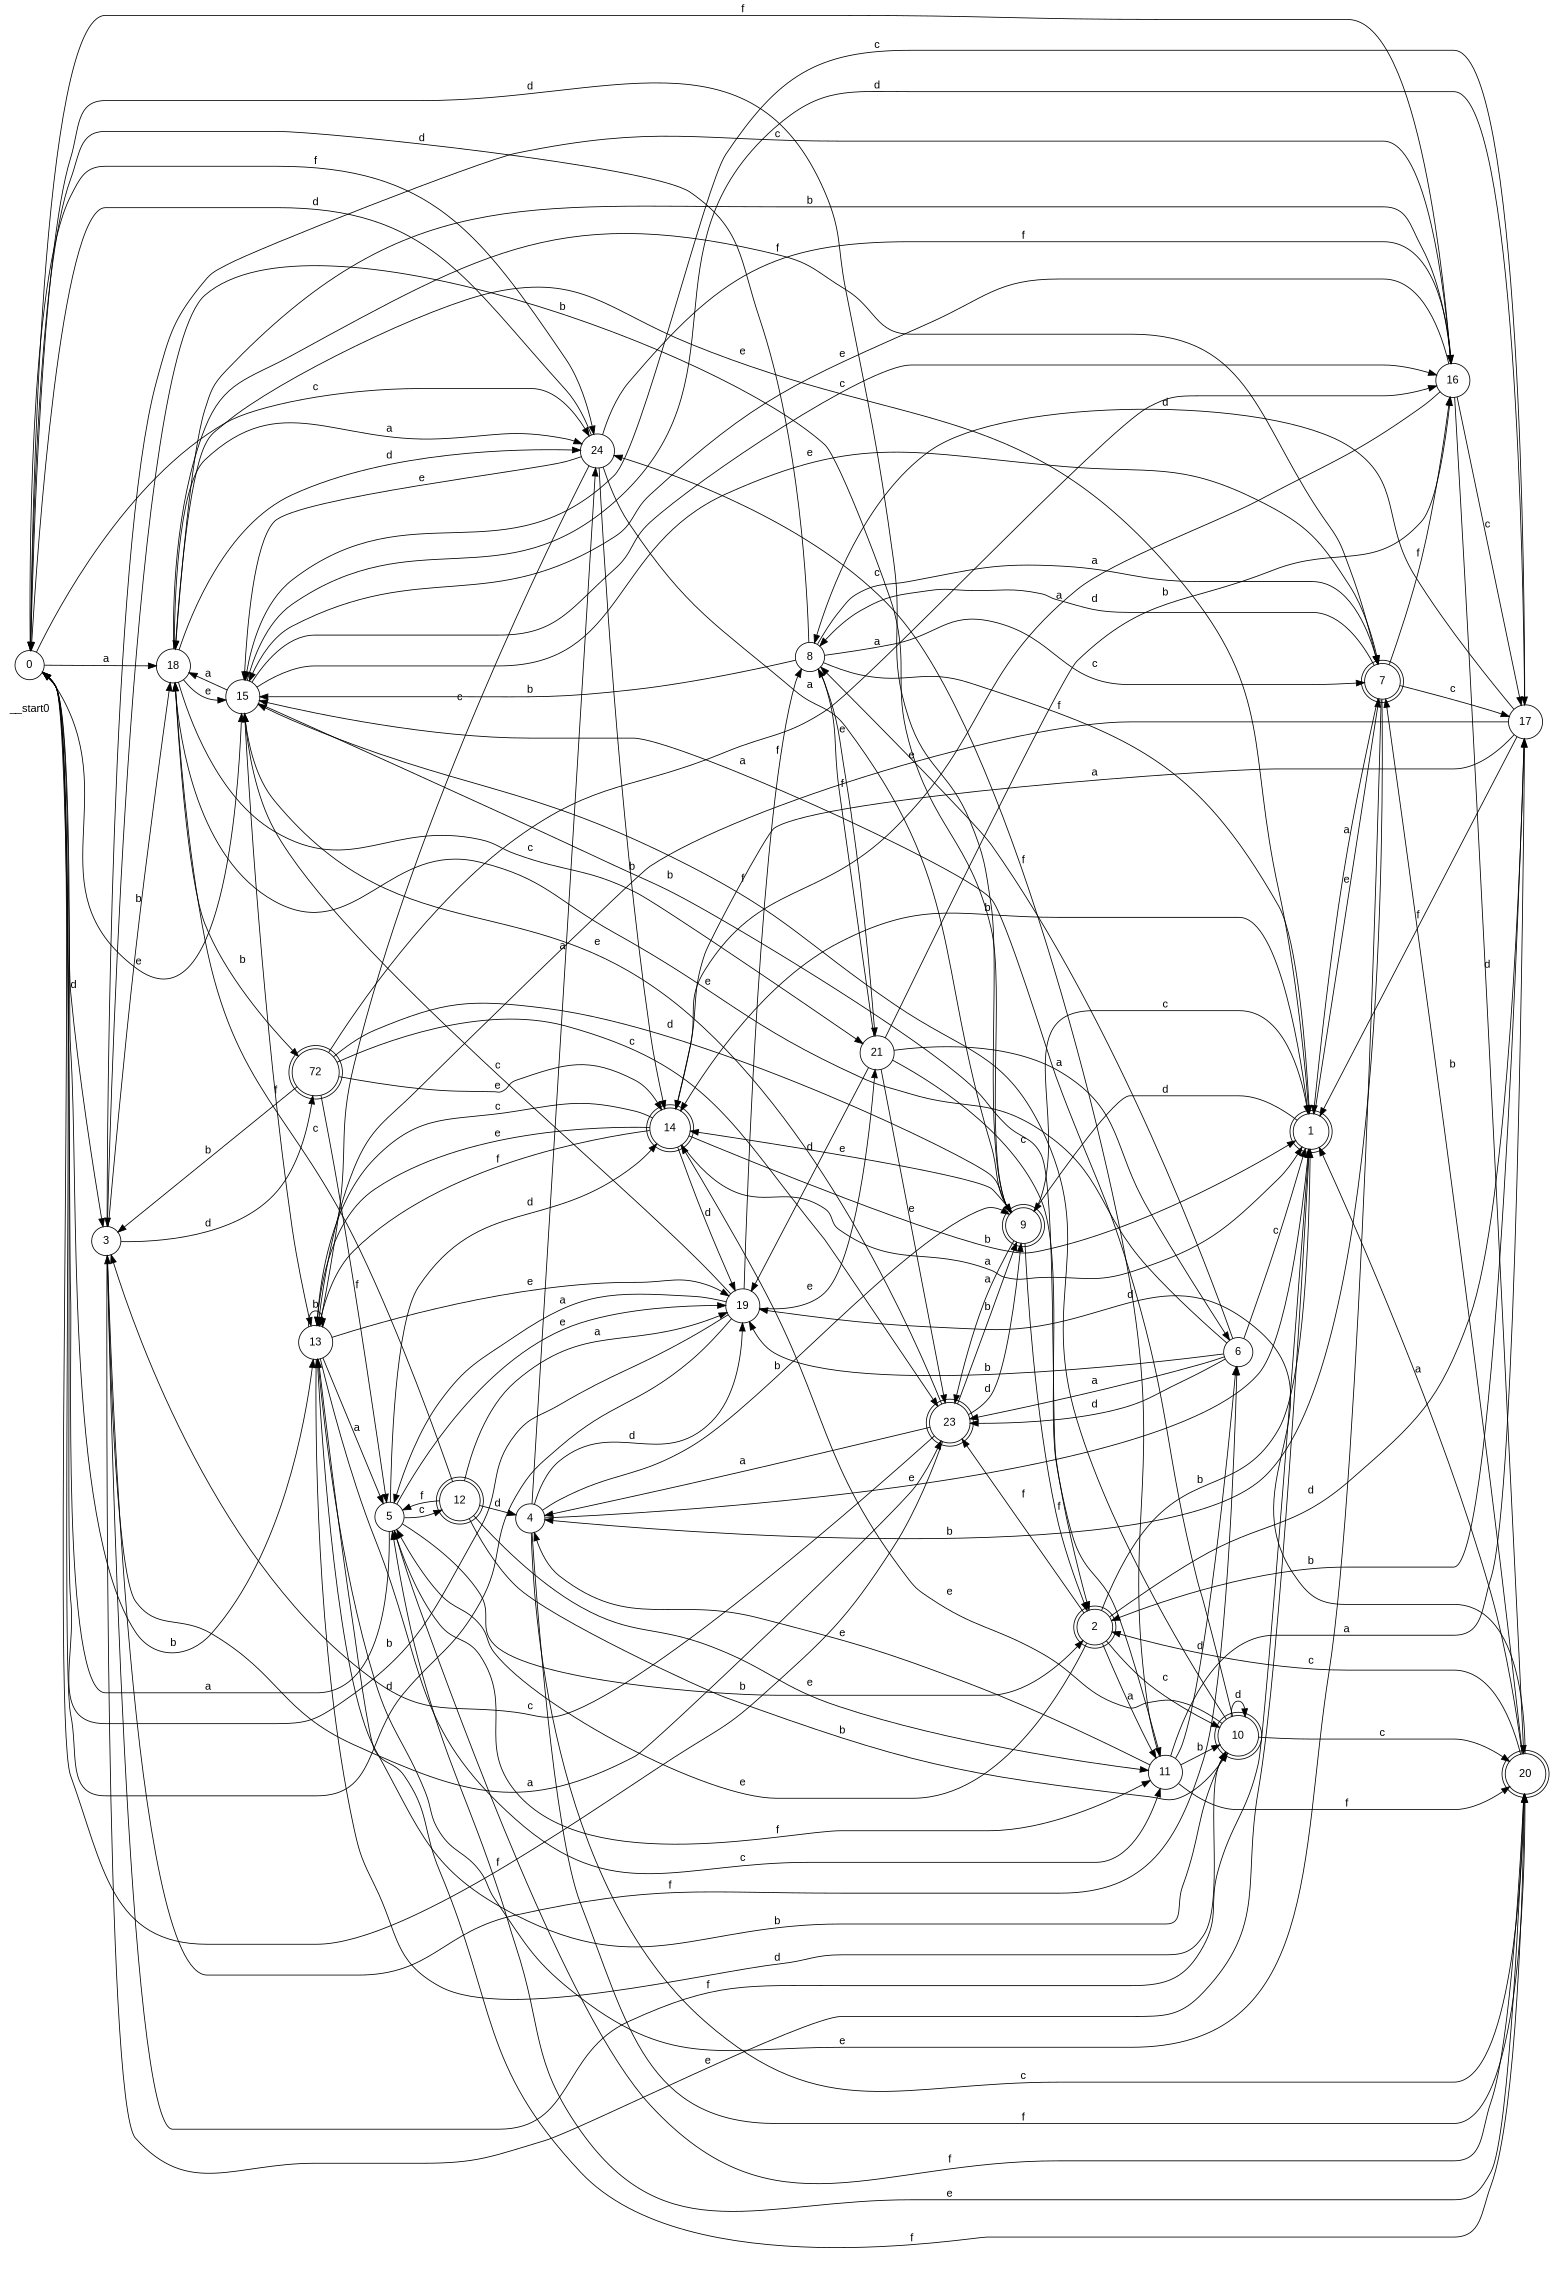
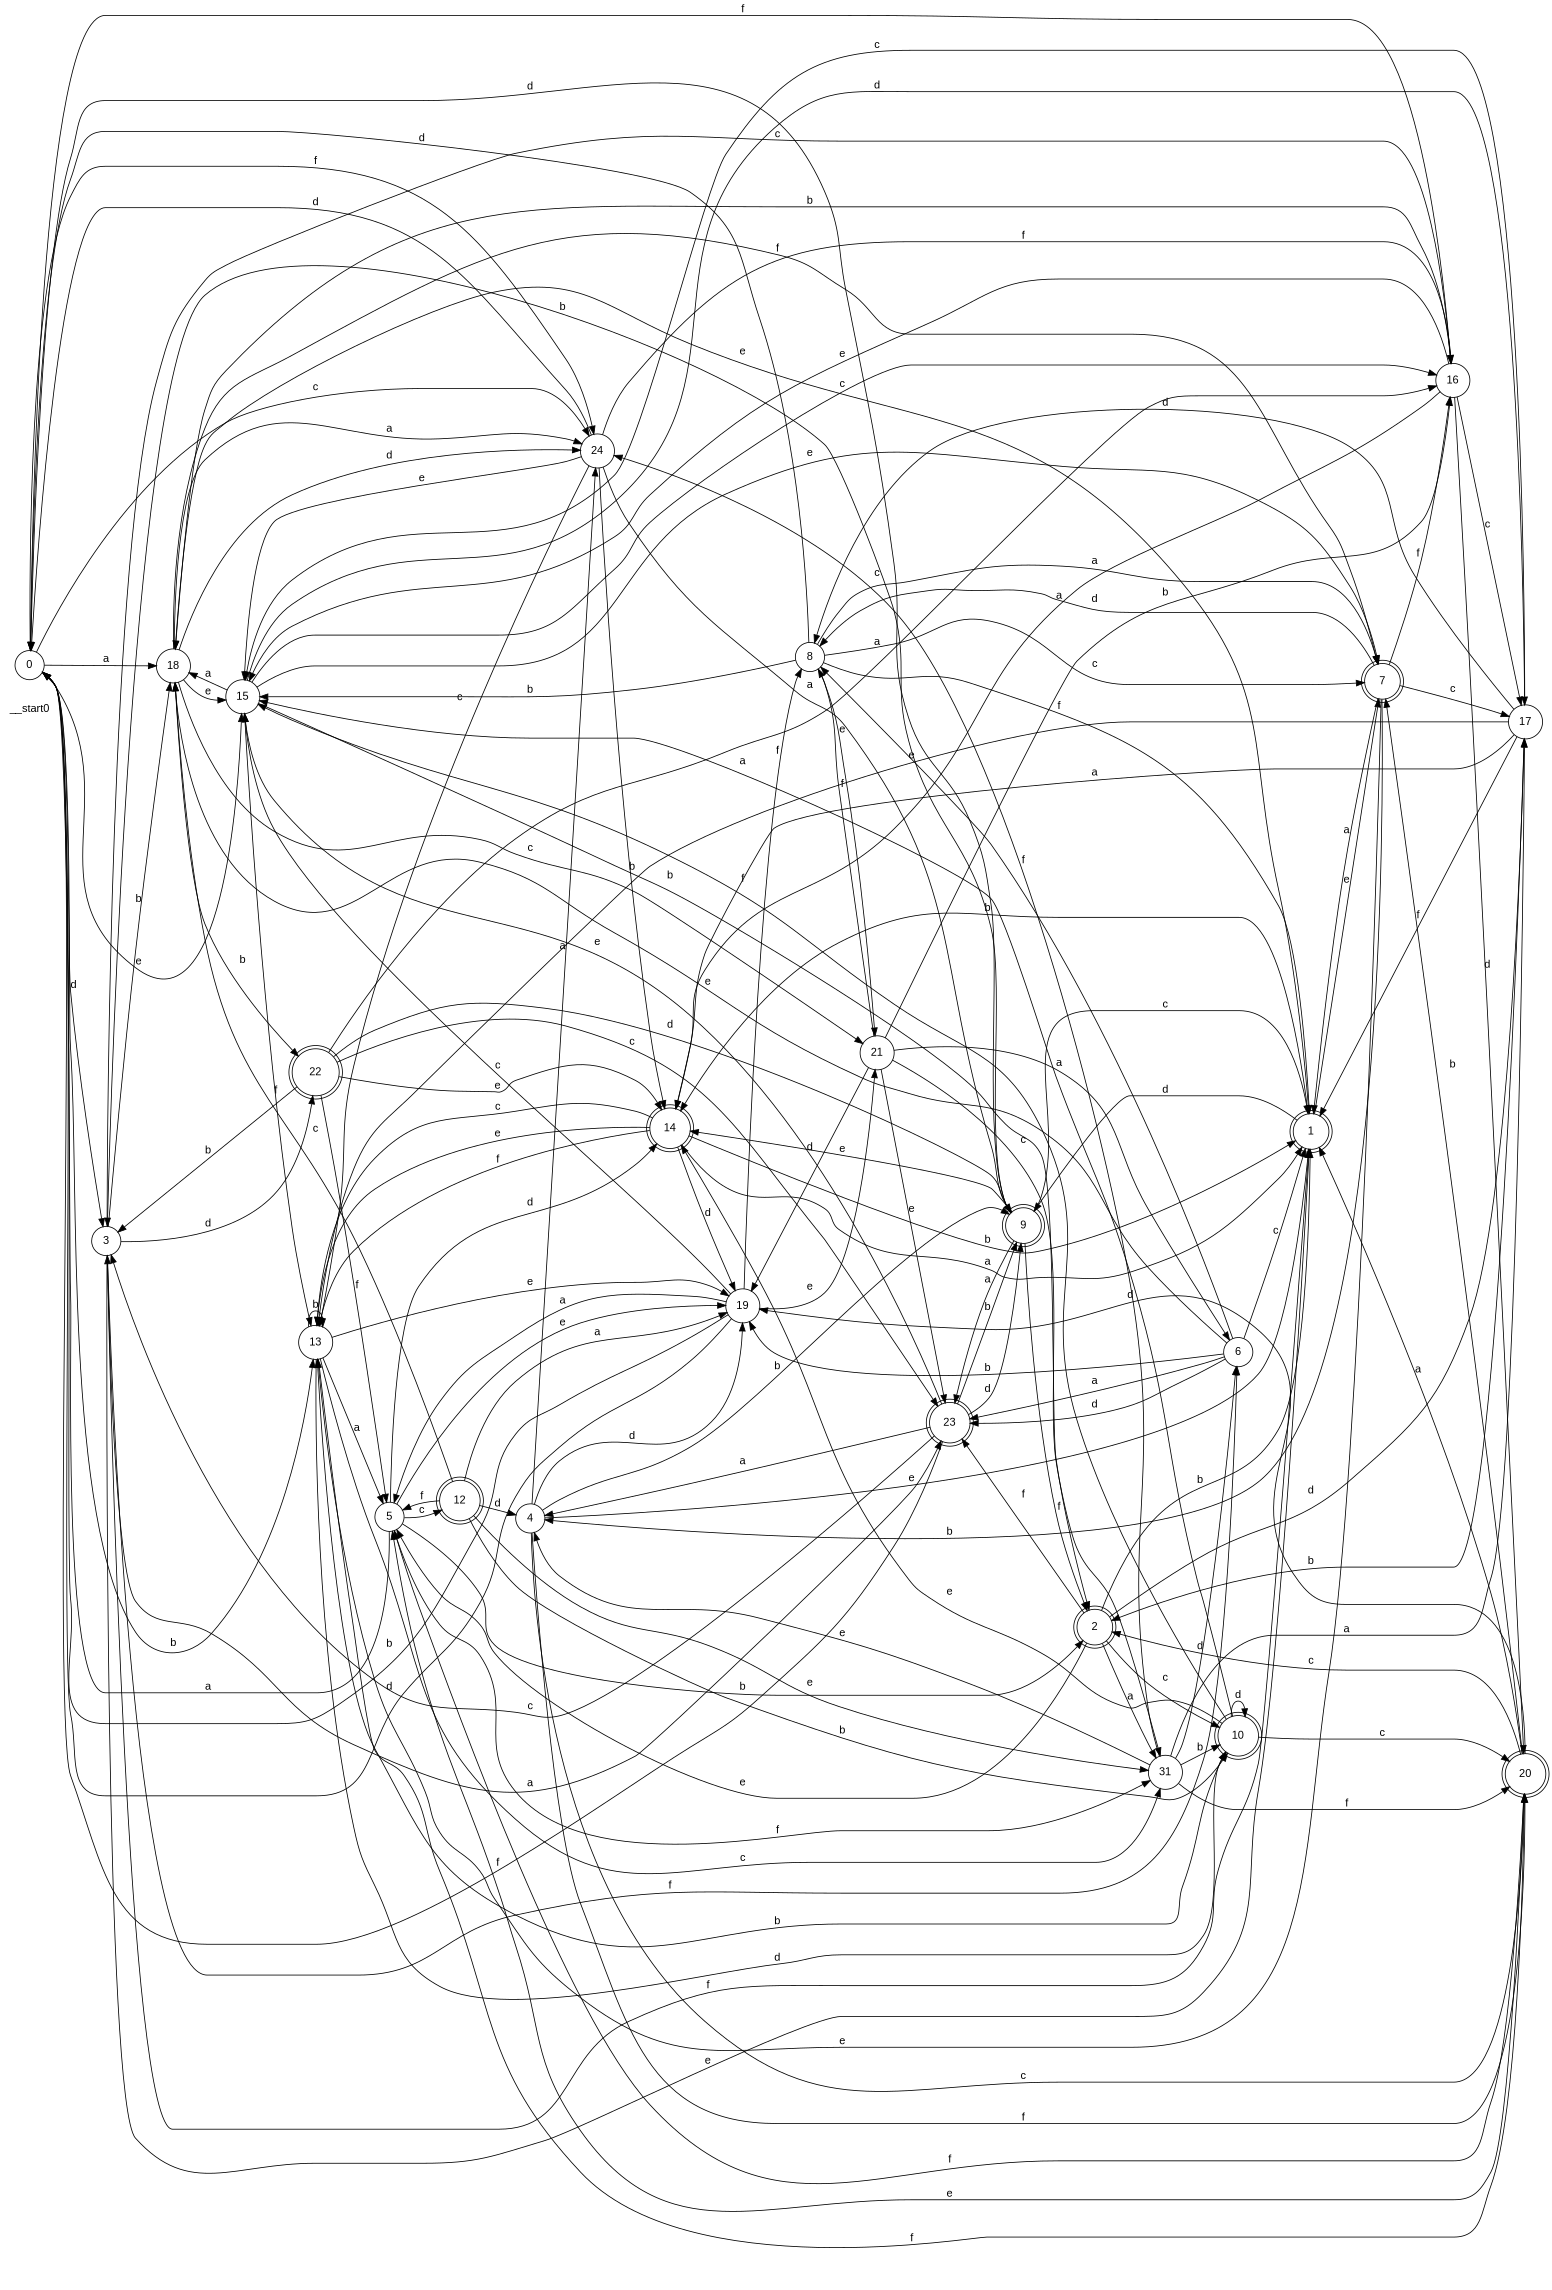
(316, 1072) -> (316, 1072)
(1165, 1772) -> (1165, 1772)
